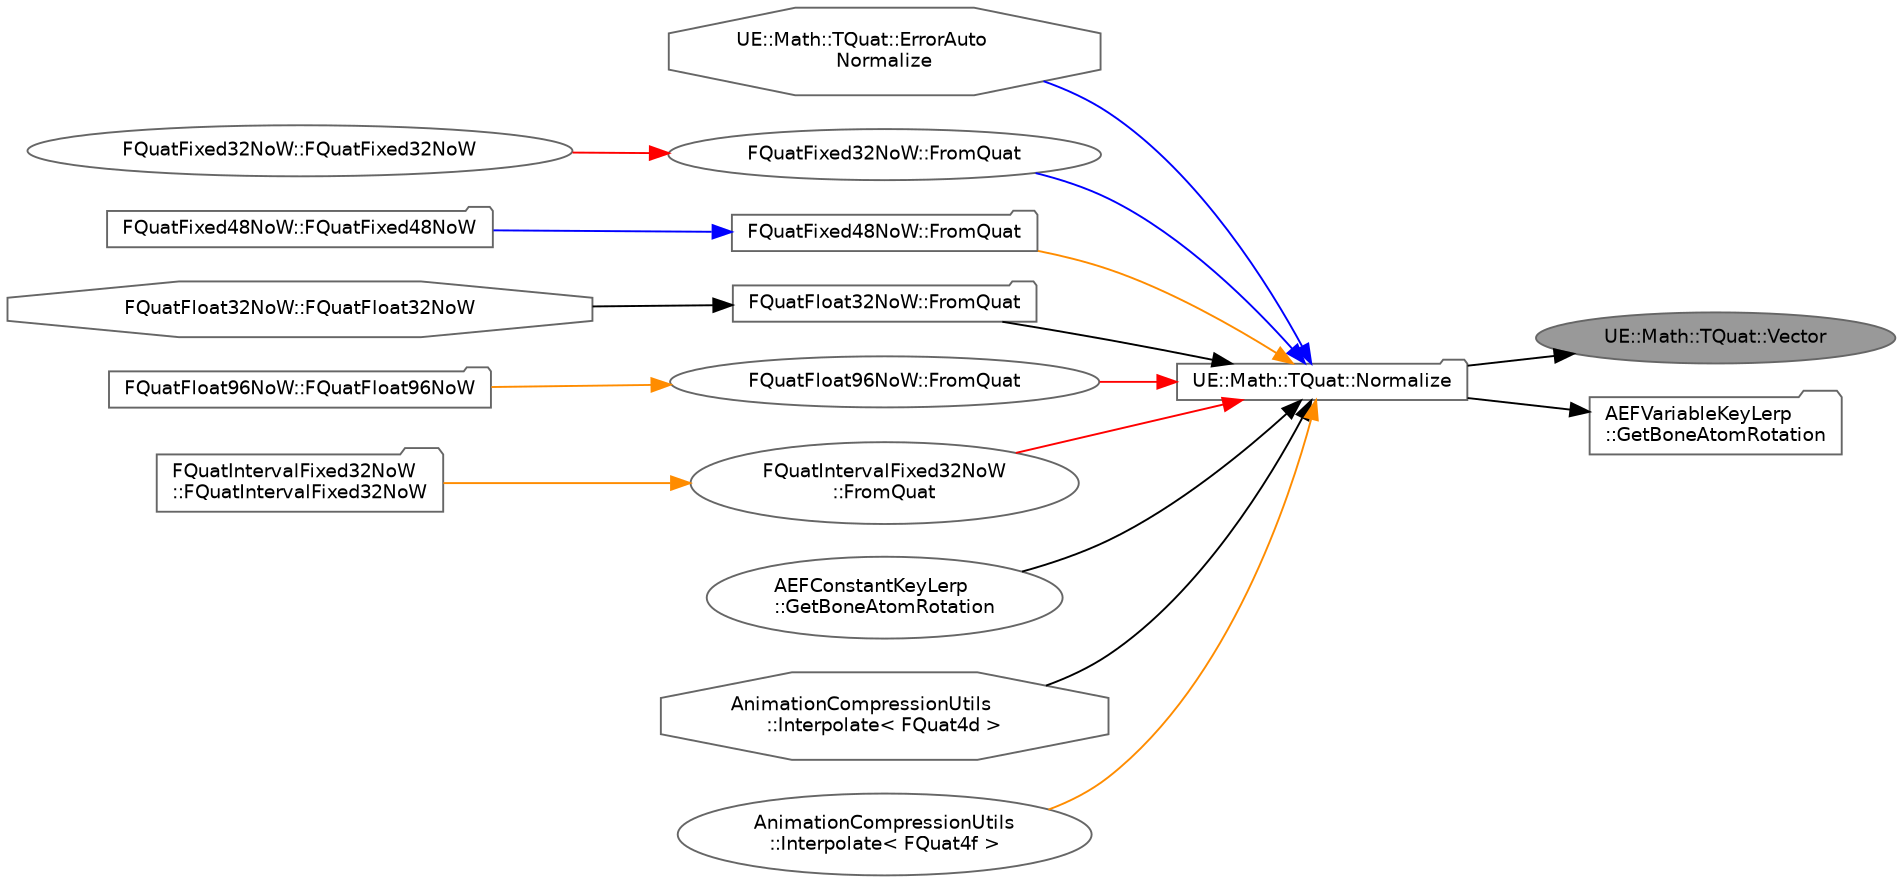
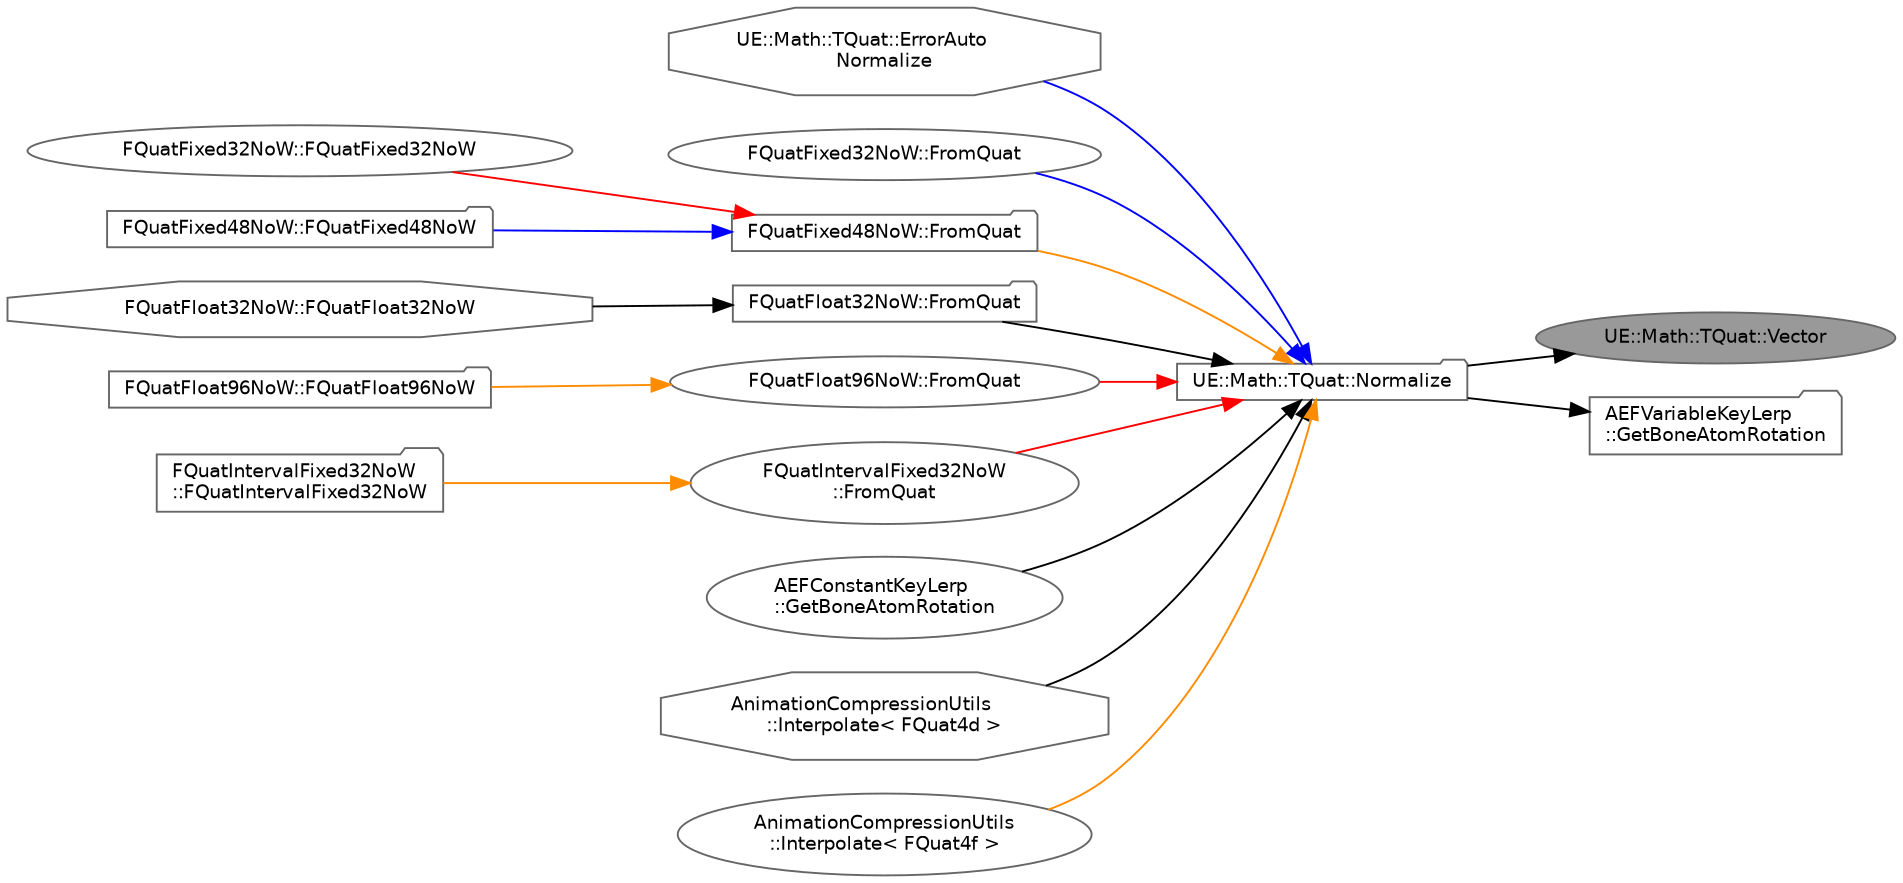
(611, 153) -> (594, 192)
